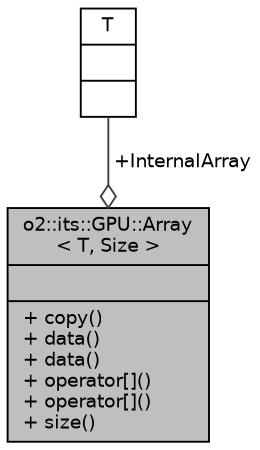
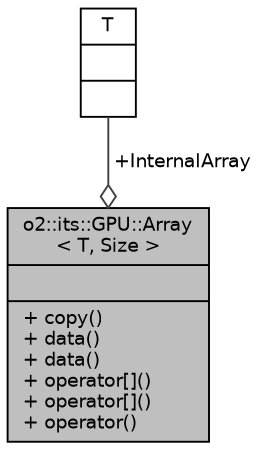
(60, 423) -> (81, 423)
